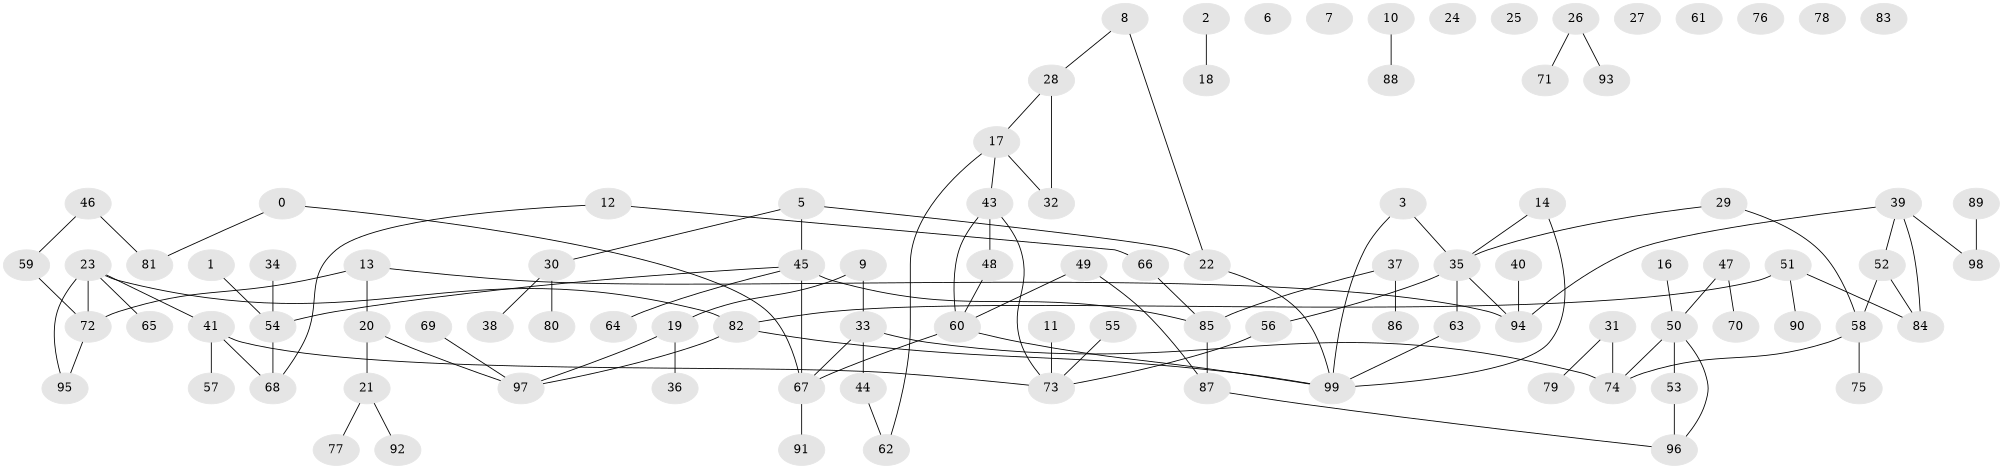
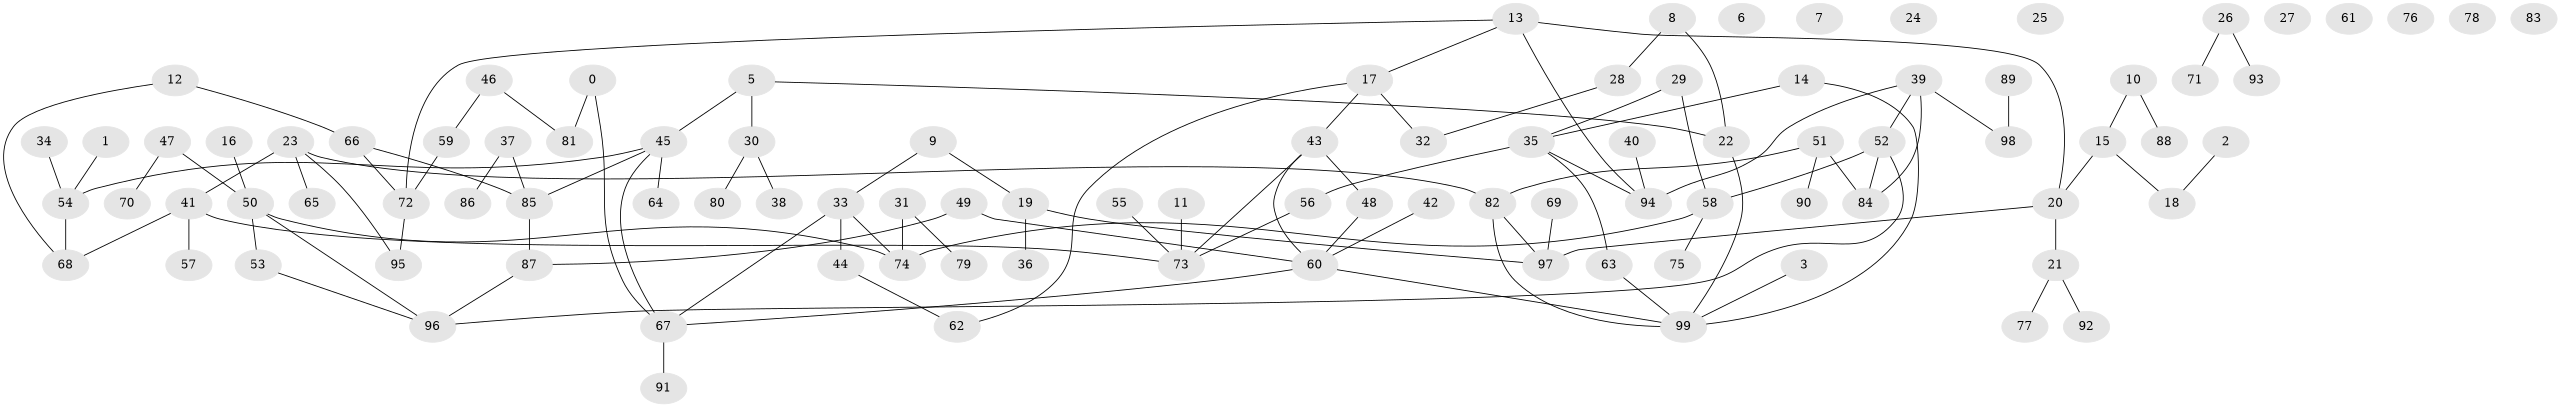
(1024, 111) -> (1443, 50)
none -> (2103, 142)
none -> (1431, 204)
(1430, 234) -> none
(88, 296) -> (379, 173)
none -> (1217, 303)
